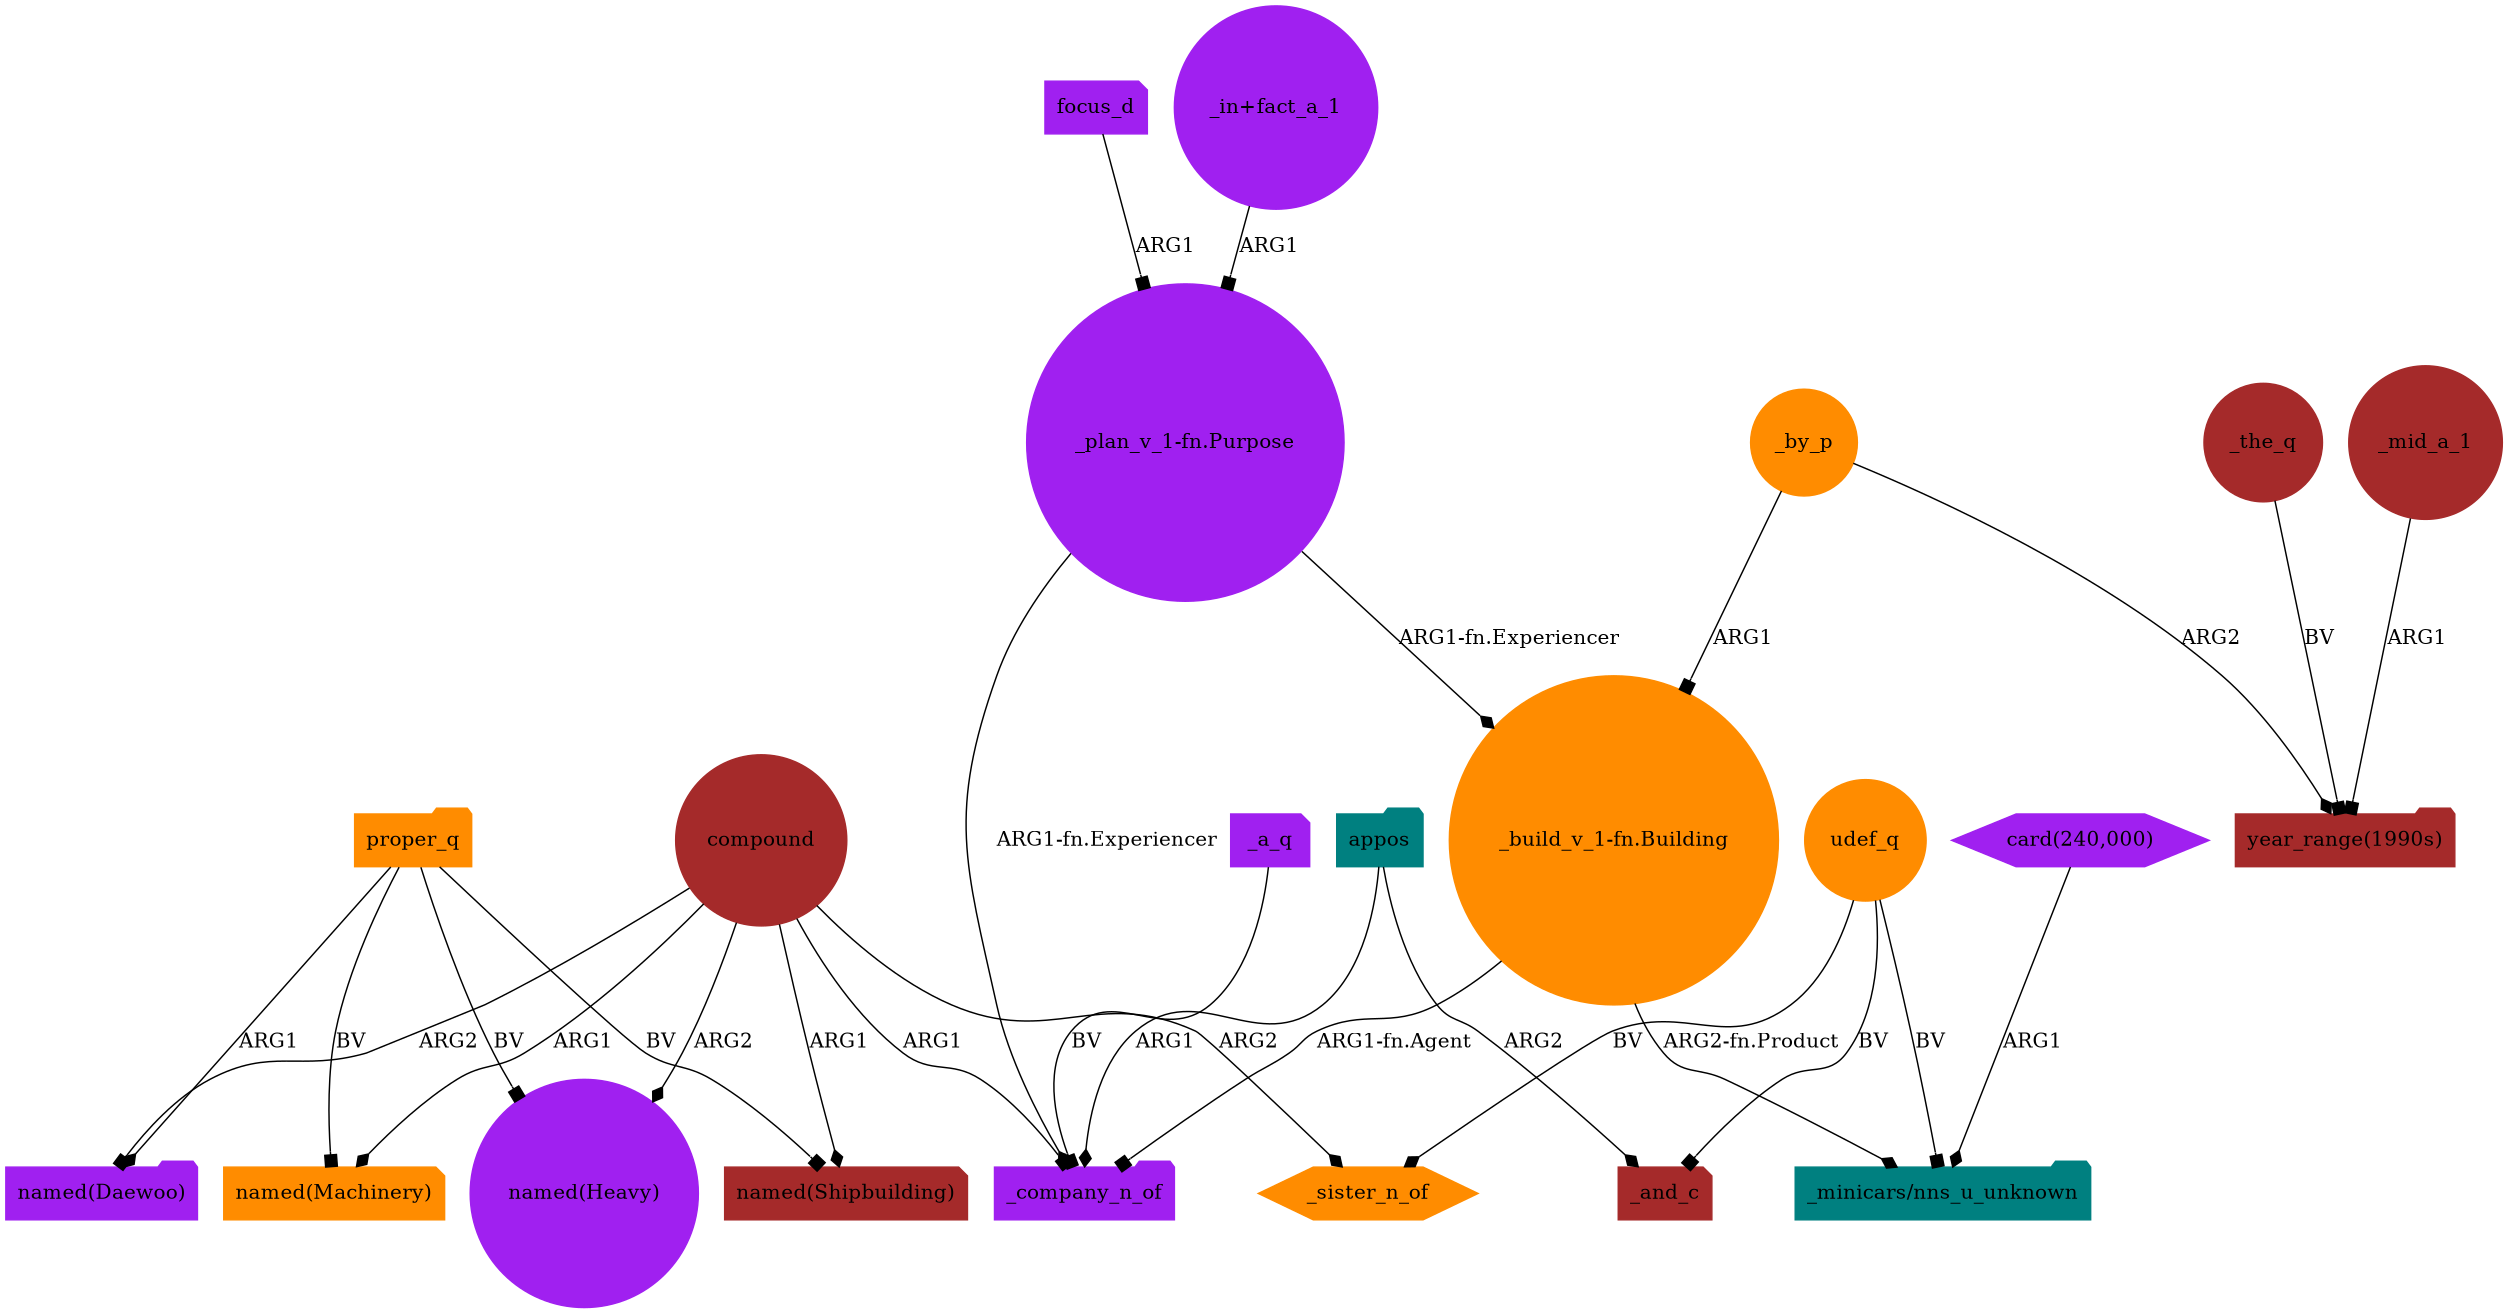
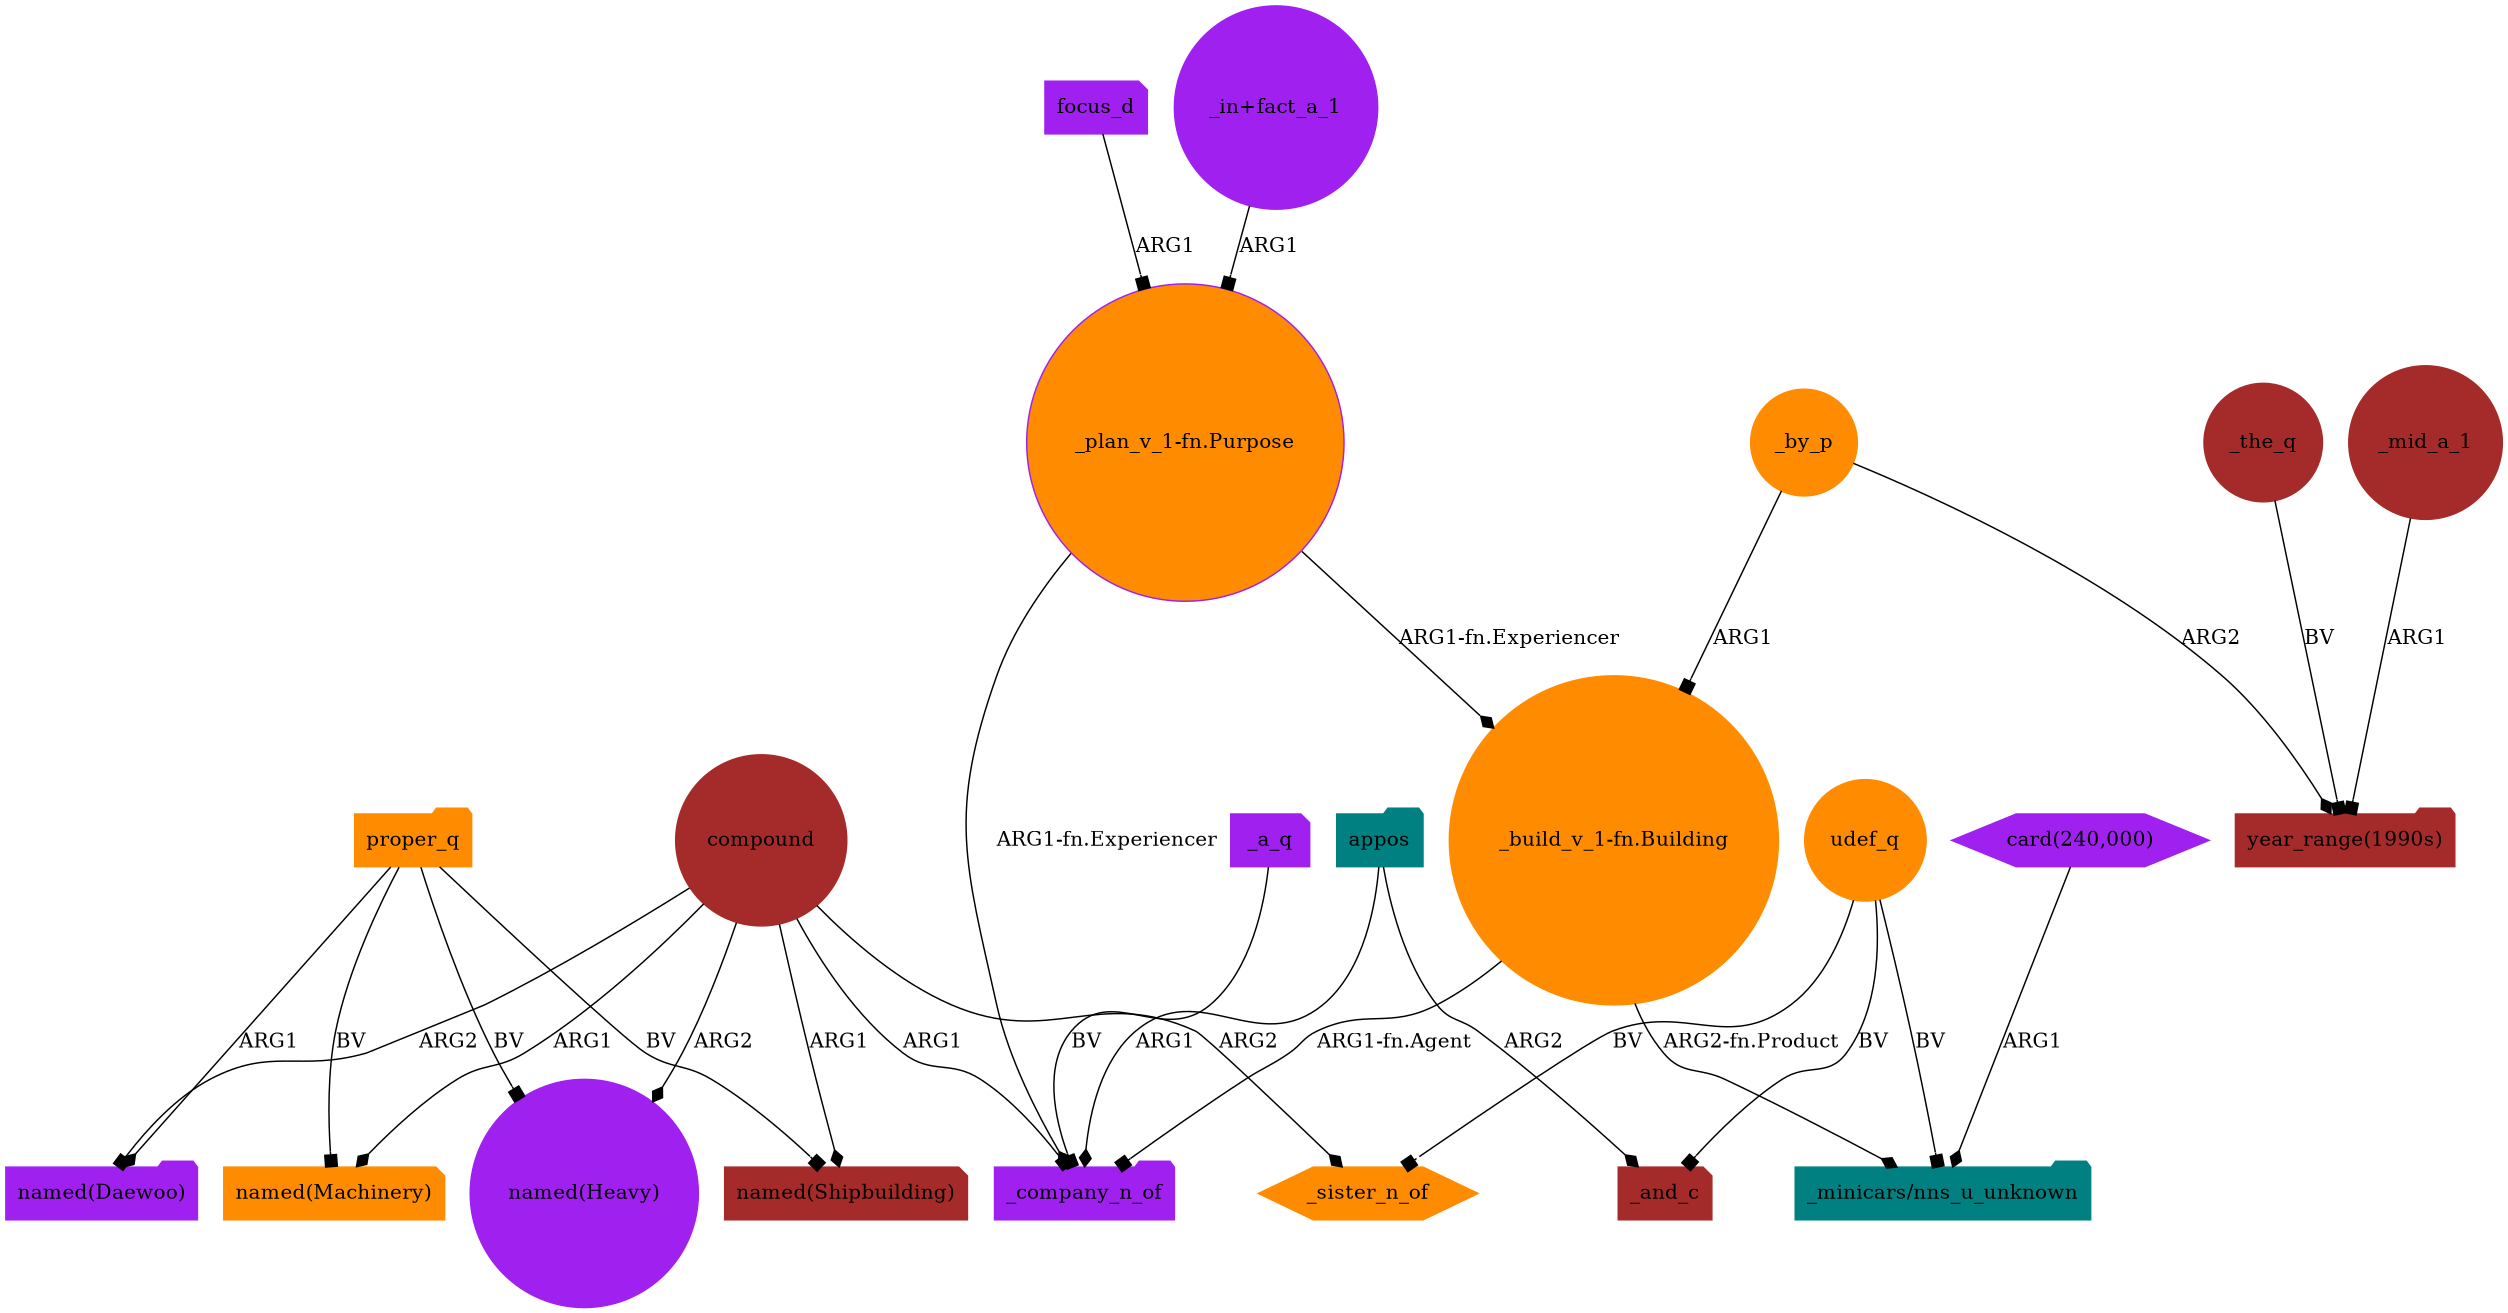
(1185, 443) -> (1185, 443)
(1664, 1022) -> (1664, 1022)
